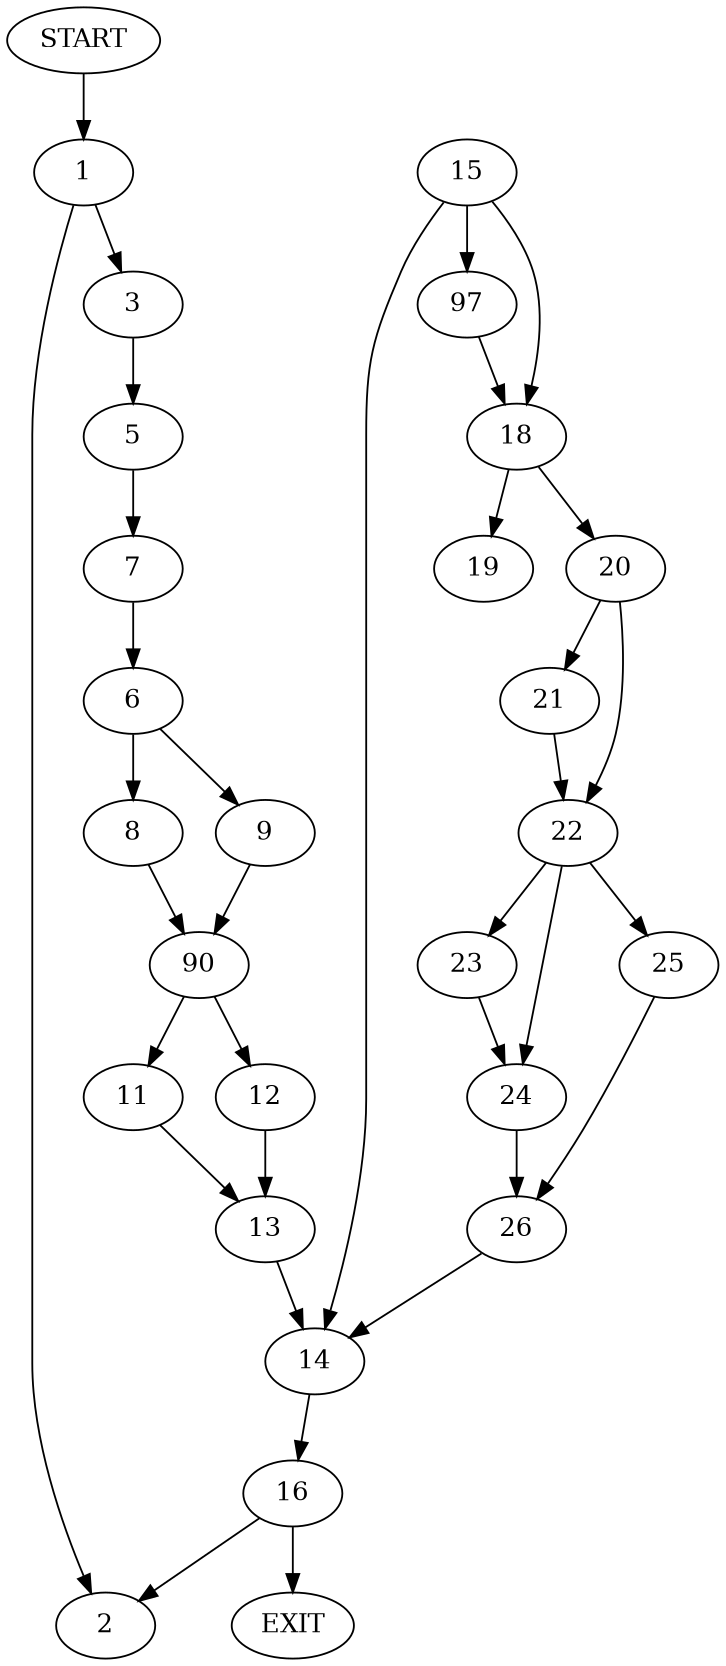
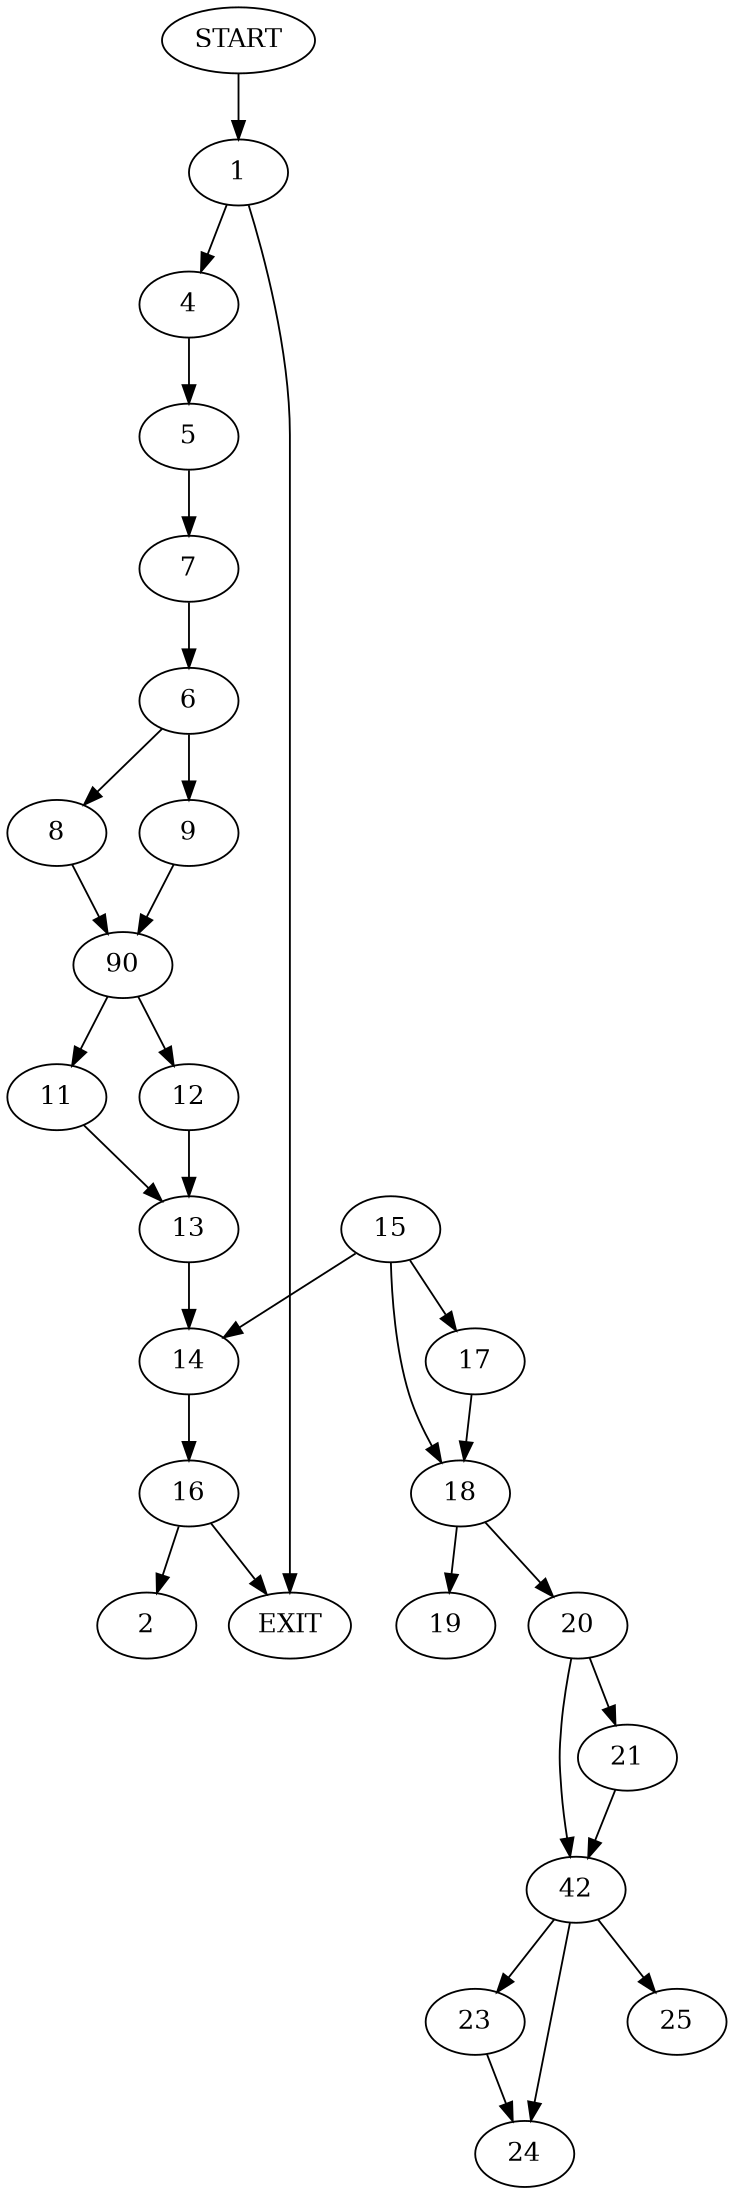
(133, 305) -> (189, 305)
(467, 305) -> (475, 1361)
(568, 833) -> (576, 1890)
(32, 892) -> (290, 887)
(517, 1229) -> none
